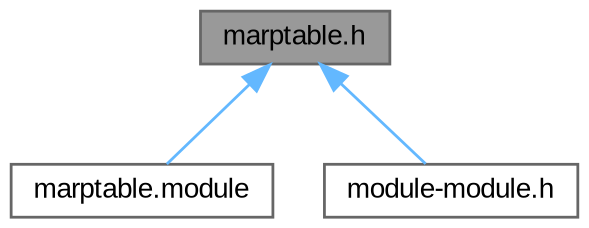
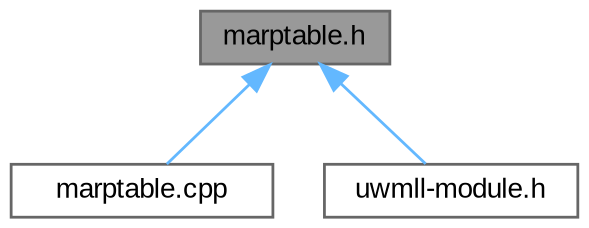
(142, 191) -> (142, 191)
(451, 191) -> (451, 191)
